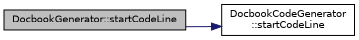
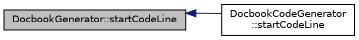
(199, 27) -> (209, 13)
